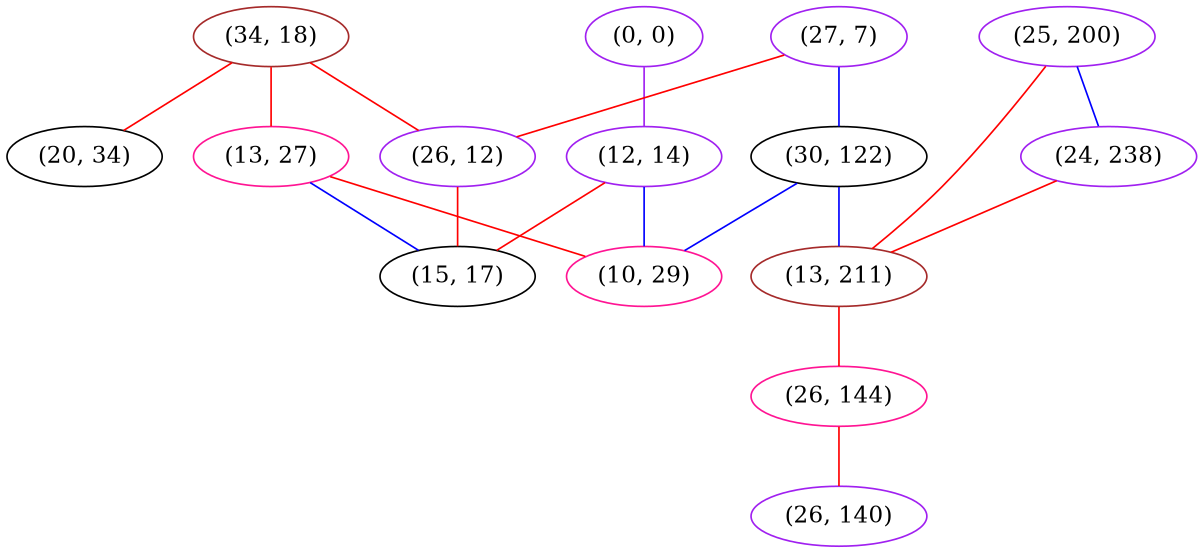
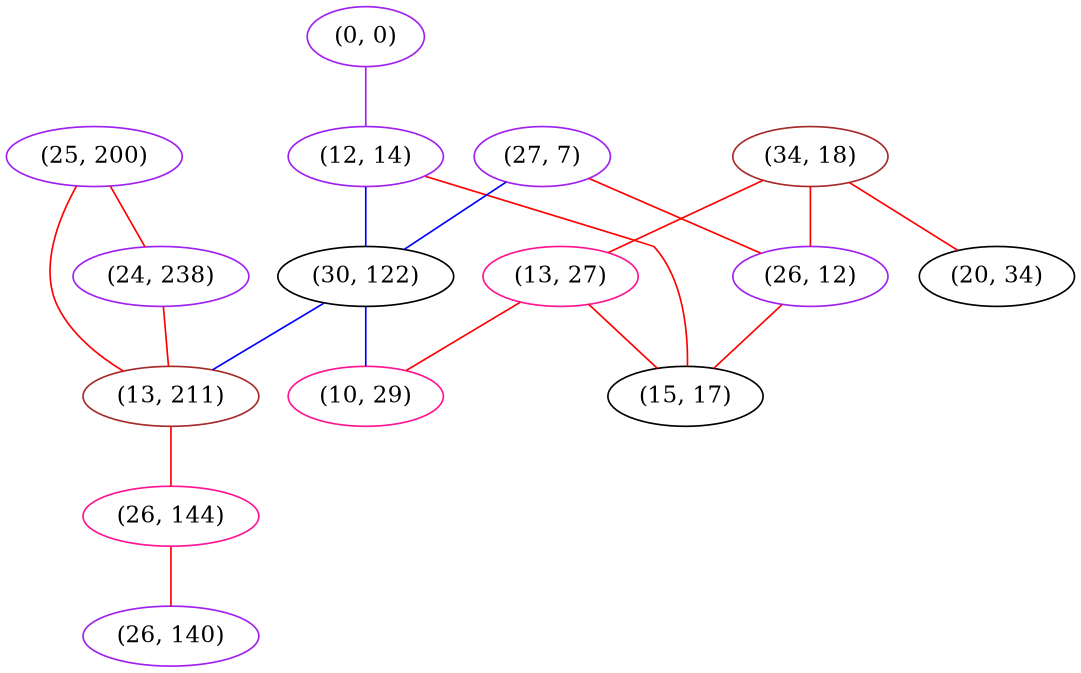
(1088, 96) -> (128, 217)
(364, 216) -> (623, 336)
(644, 217) -> (366, 217)
